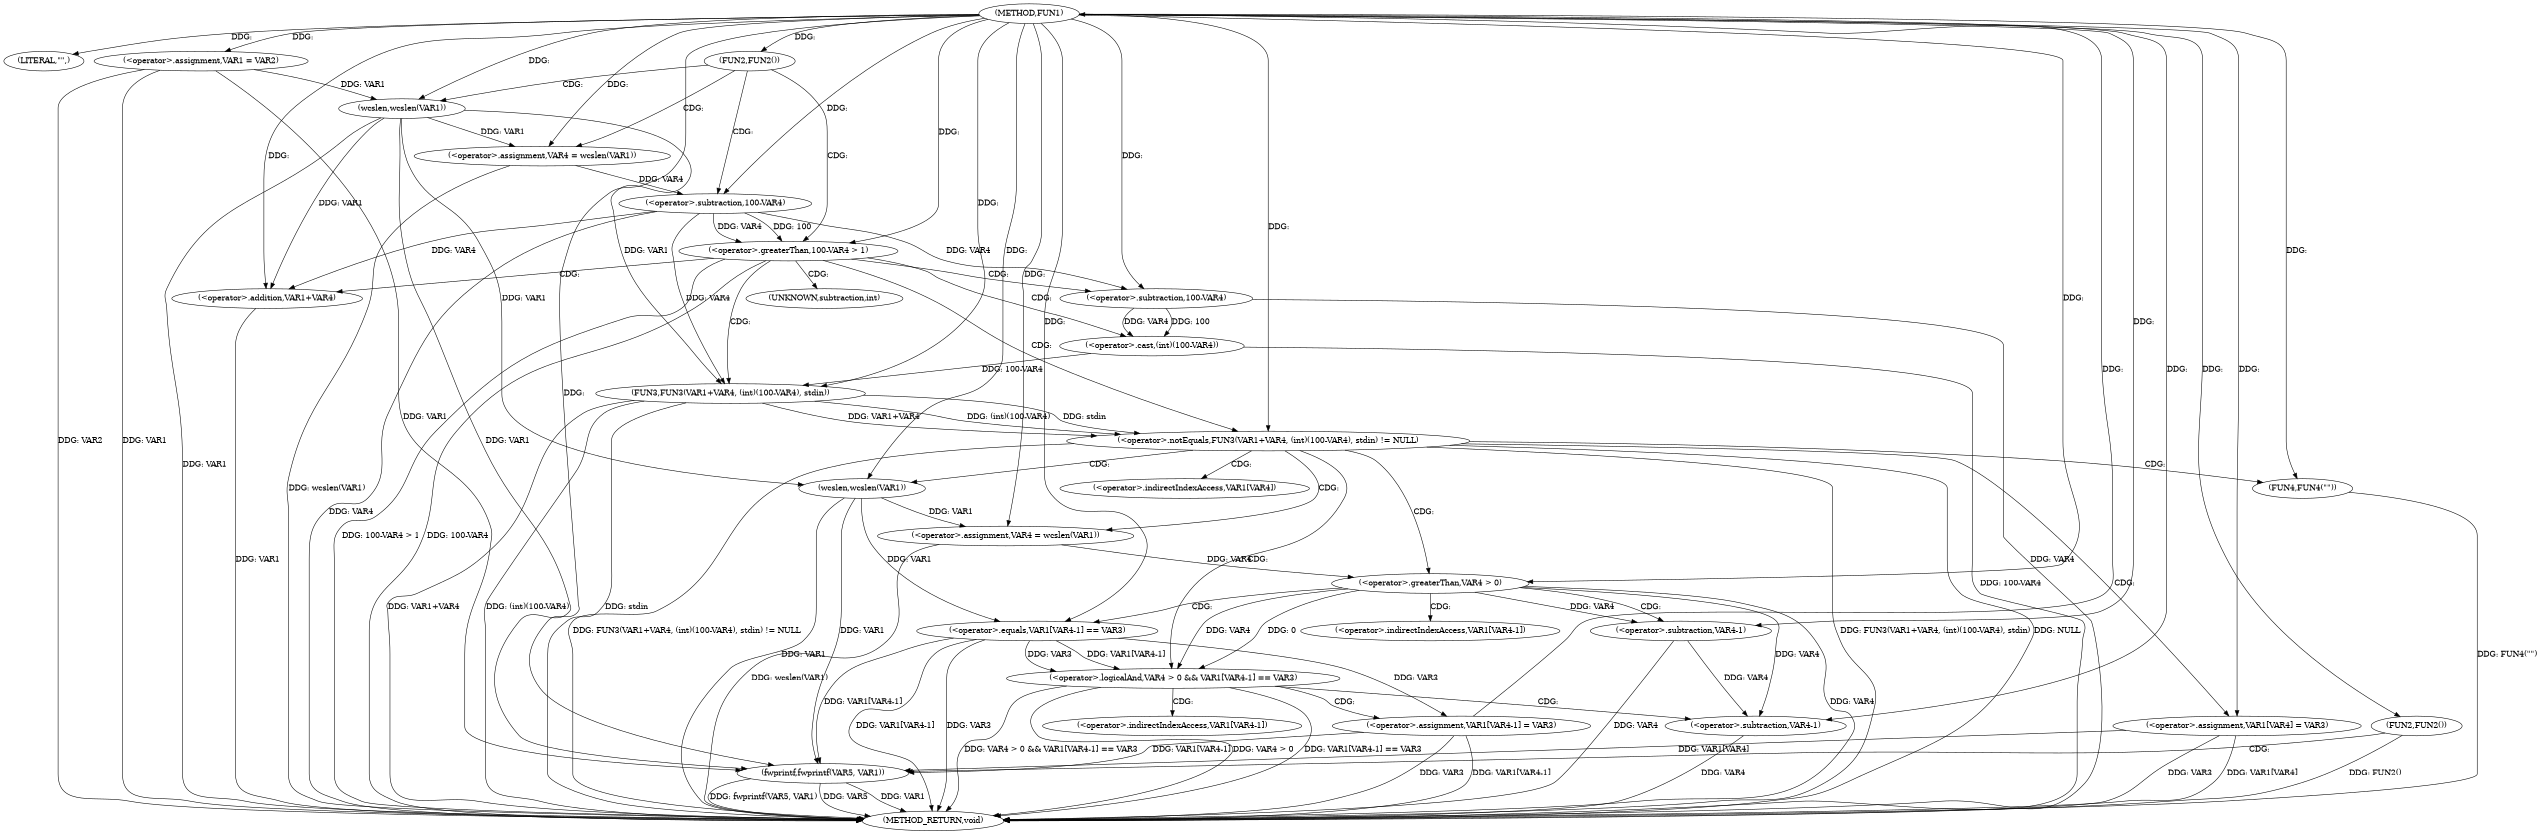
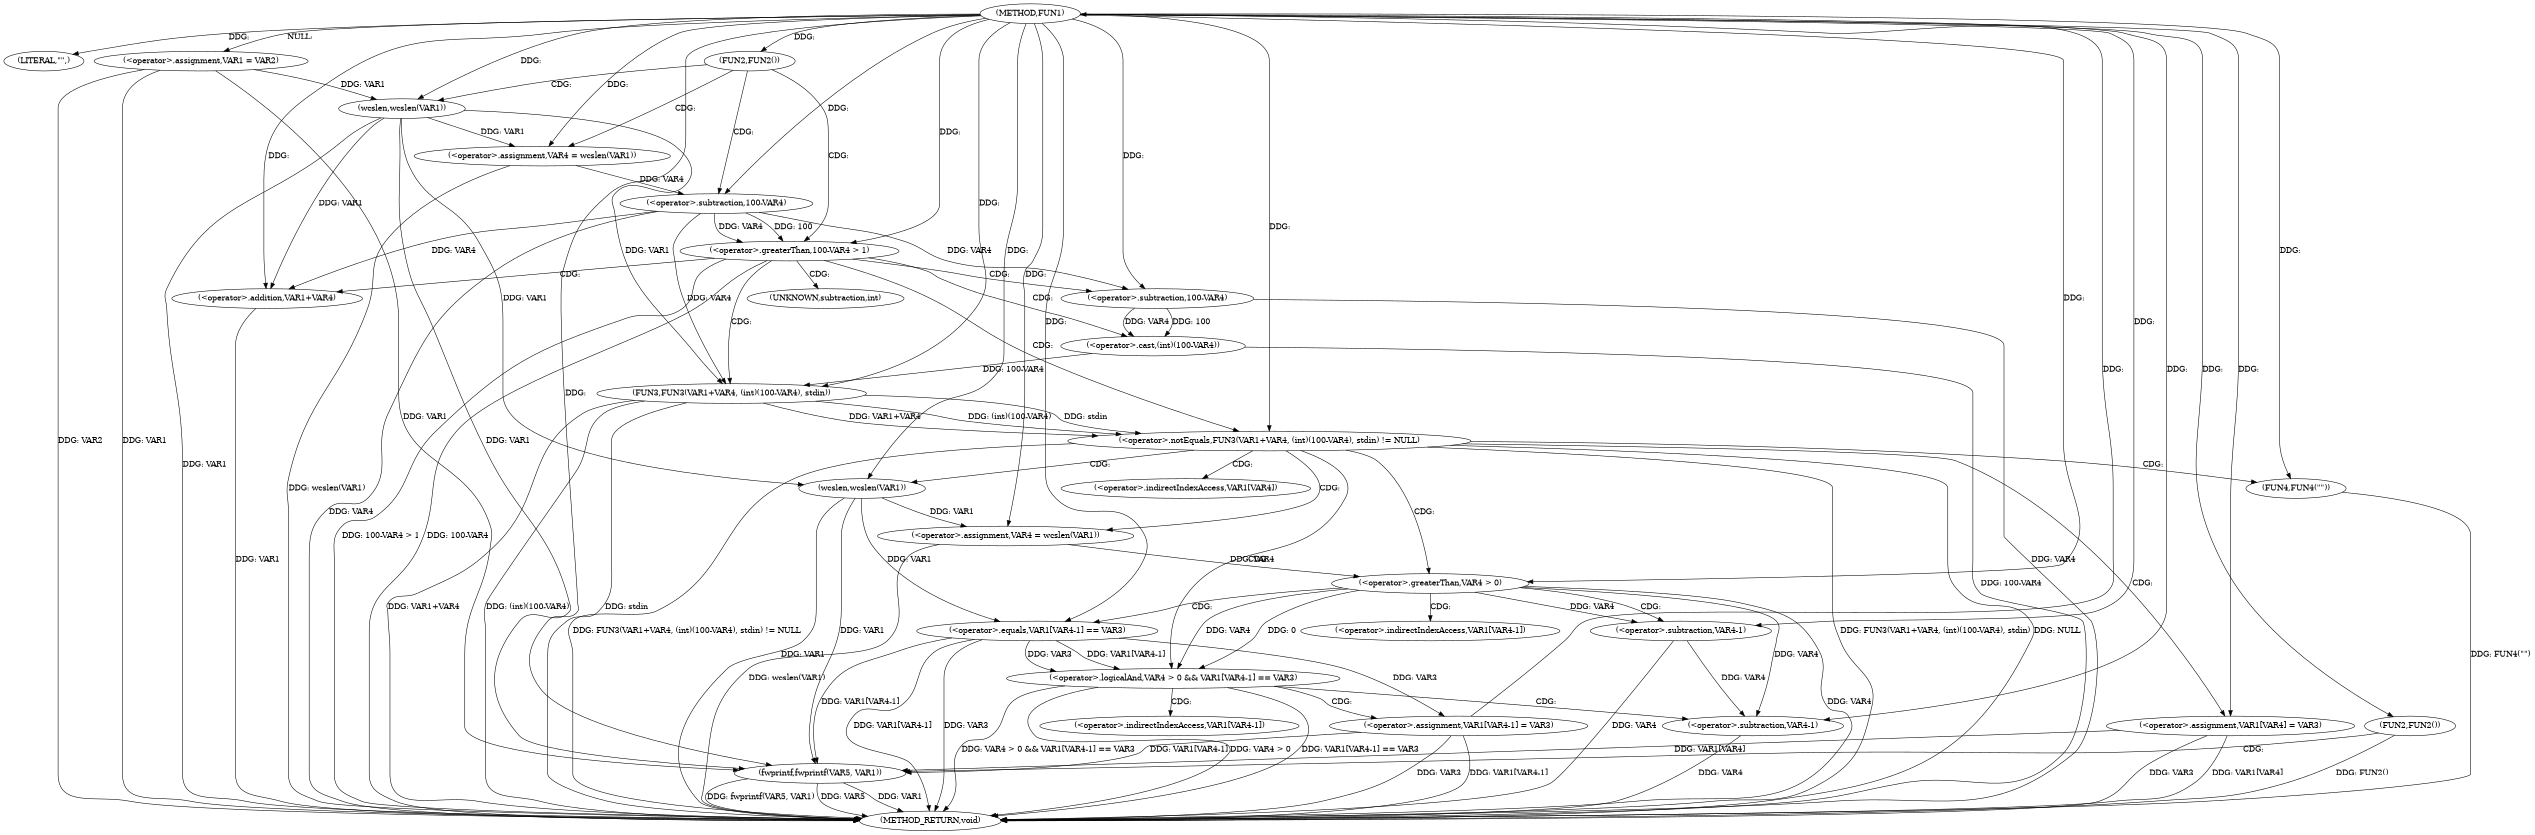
(304, 37) -> (302, 37)
